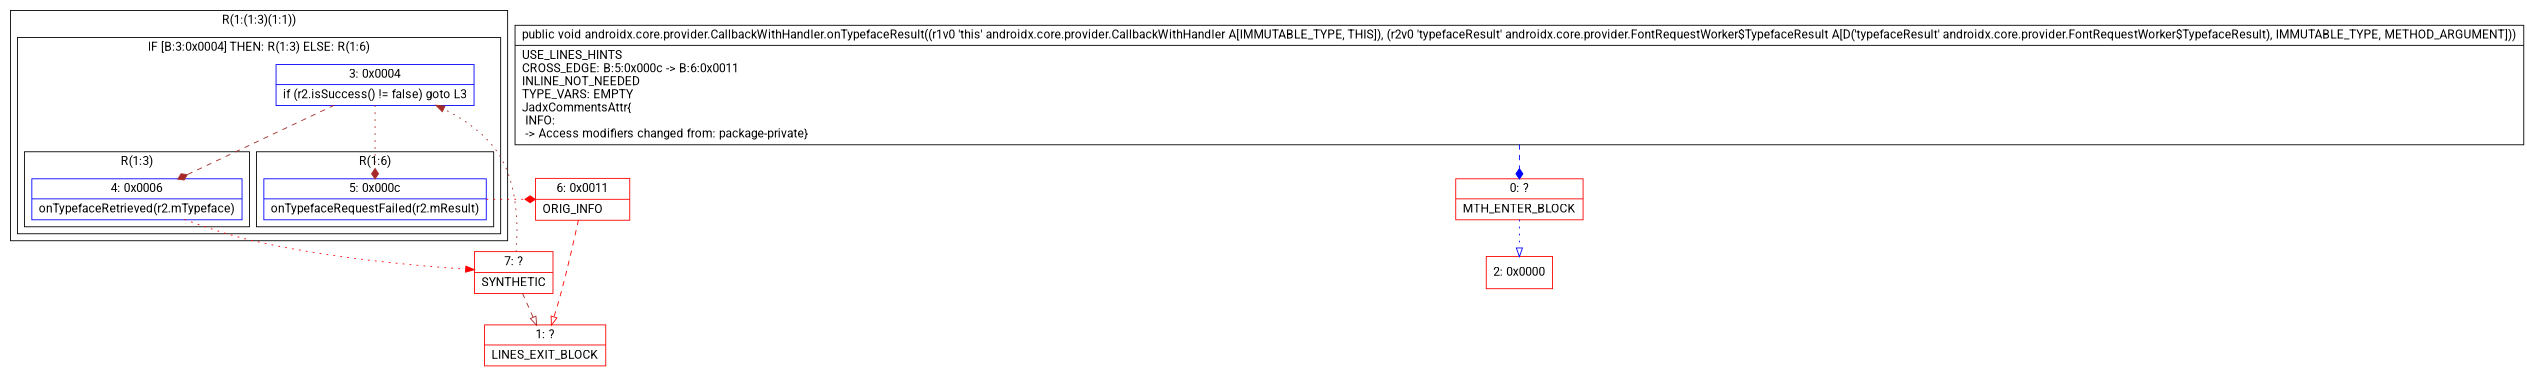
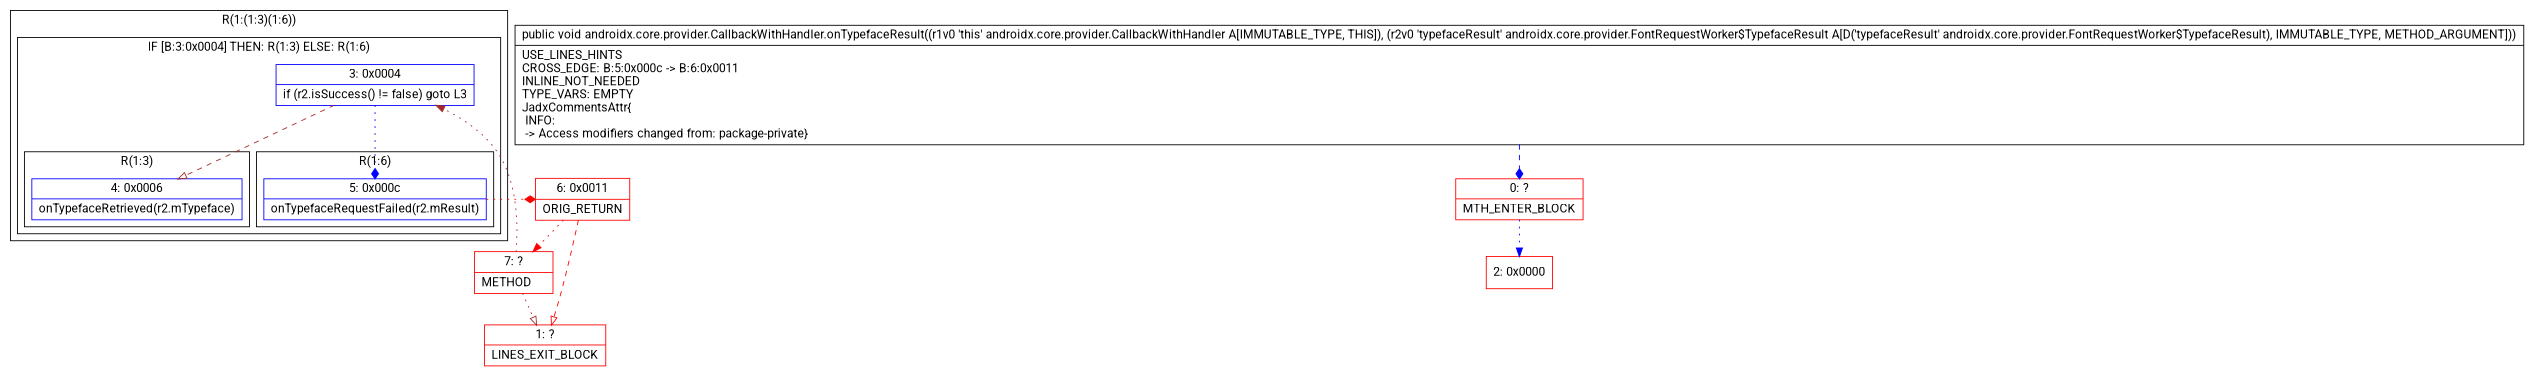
(259, 20) -> (259, 20)
(375, 137) -> (375, 137)
(260, 140) -> (260, 140)
(573, 209) -> (583, 209)
(1519, 234) -> (1519, 234)
(323, 254) -> (551, 233)
(514, 283) -> (507, 283)
(528, 305) -> (528, 305)
